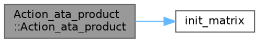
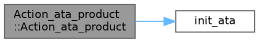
(215, 21) -> (215, 21)
